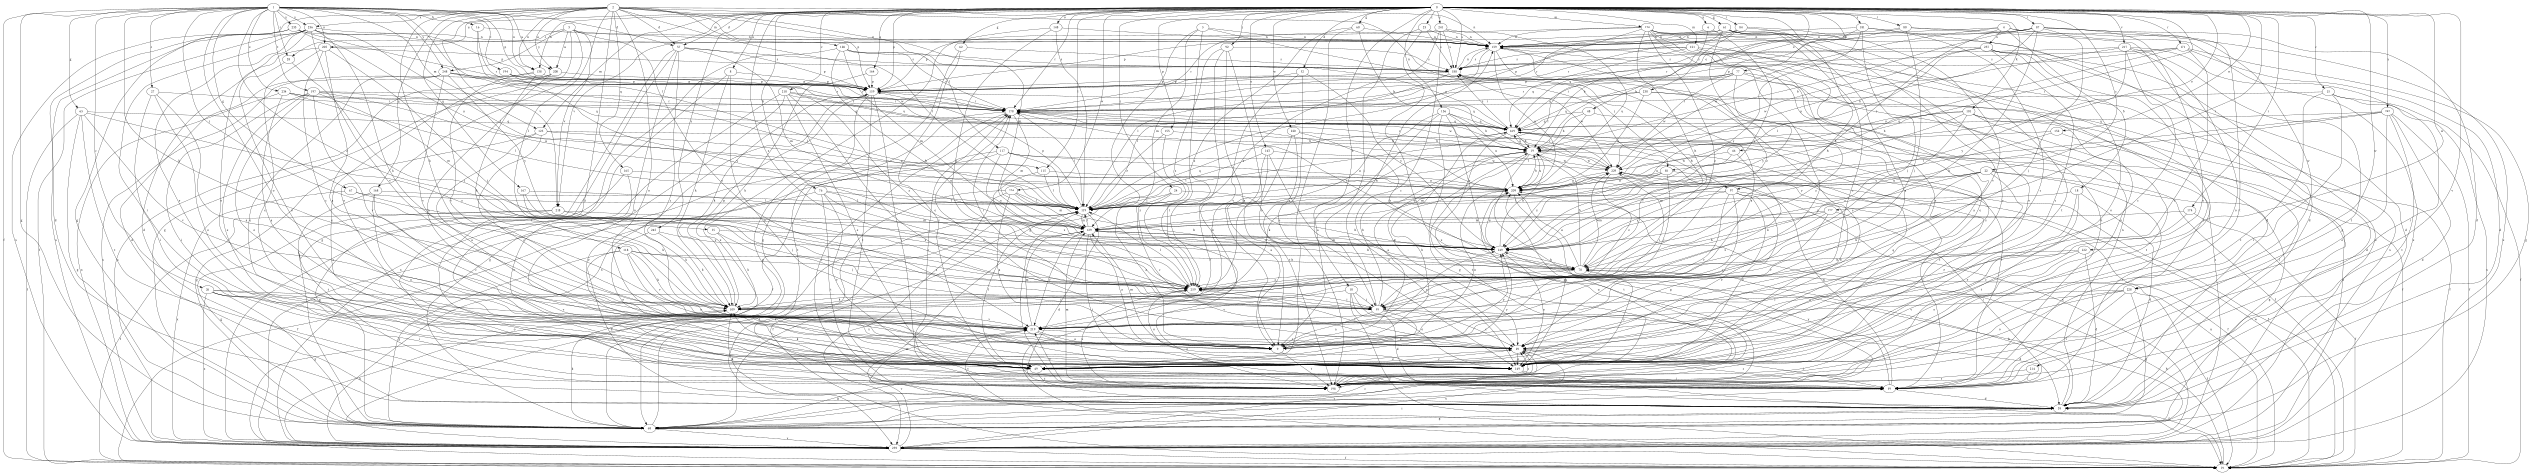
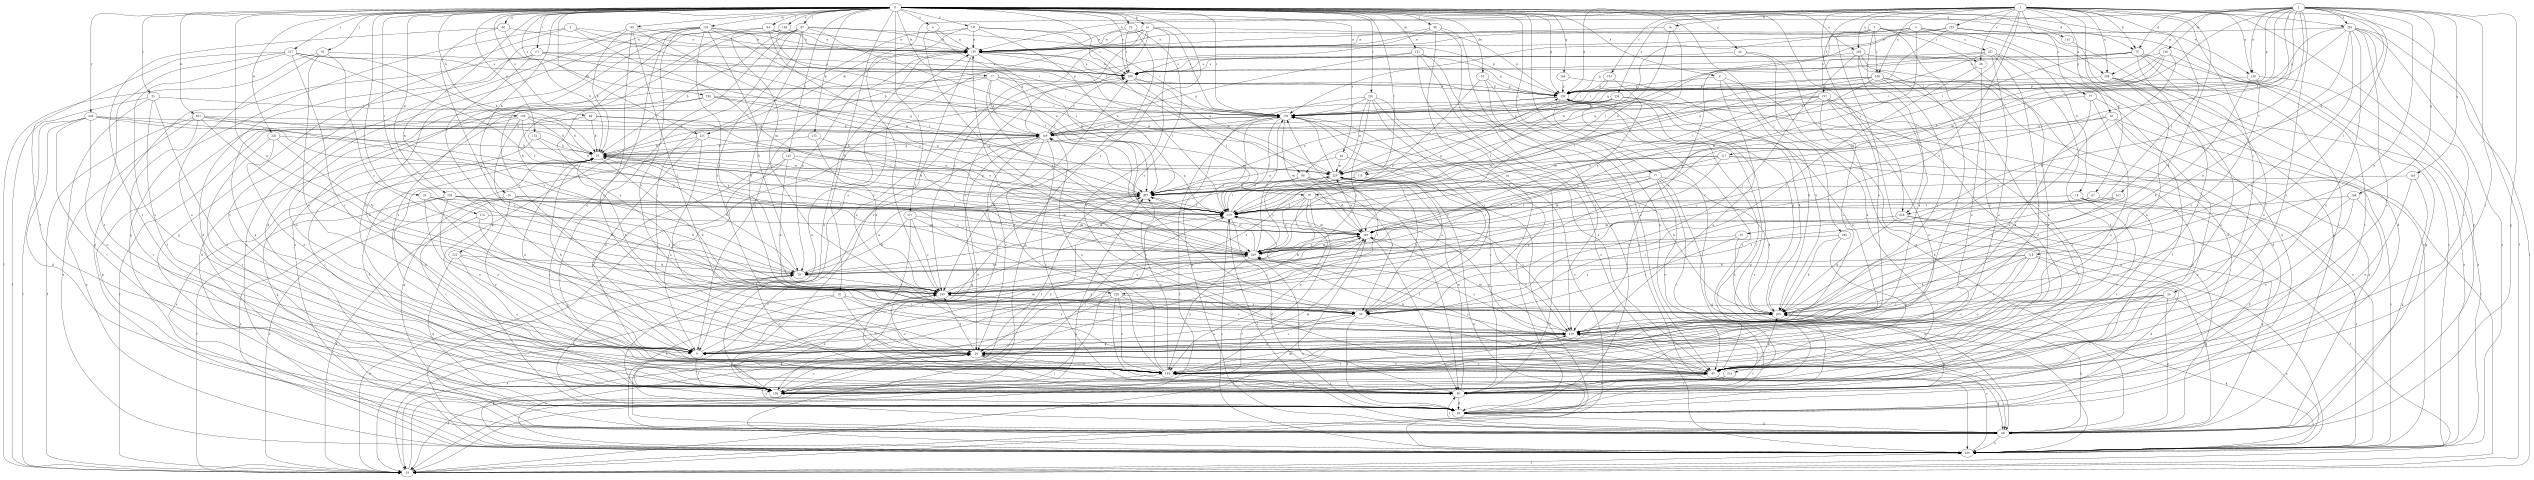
none -> (2068, 40)
